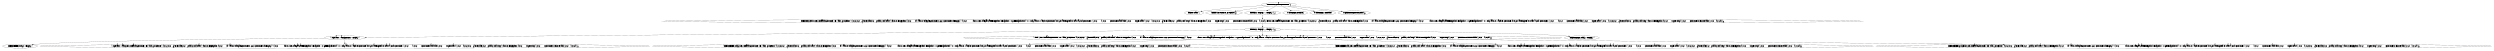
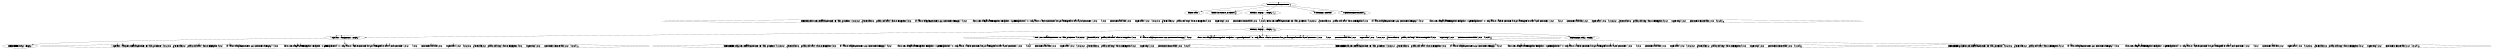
(1295, 13) -> none
